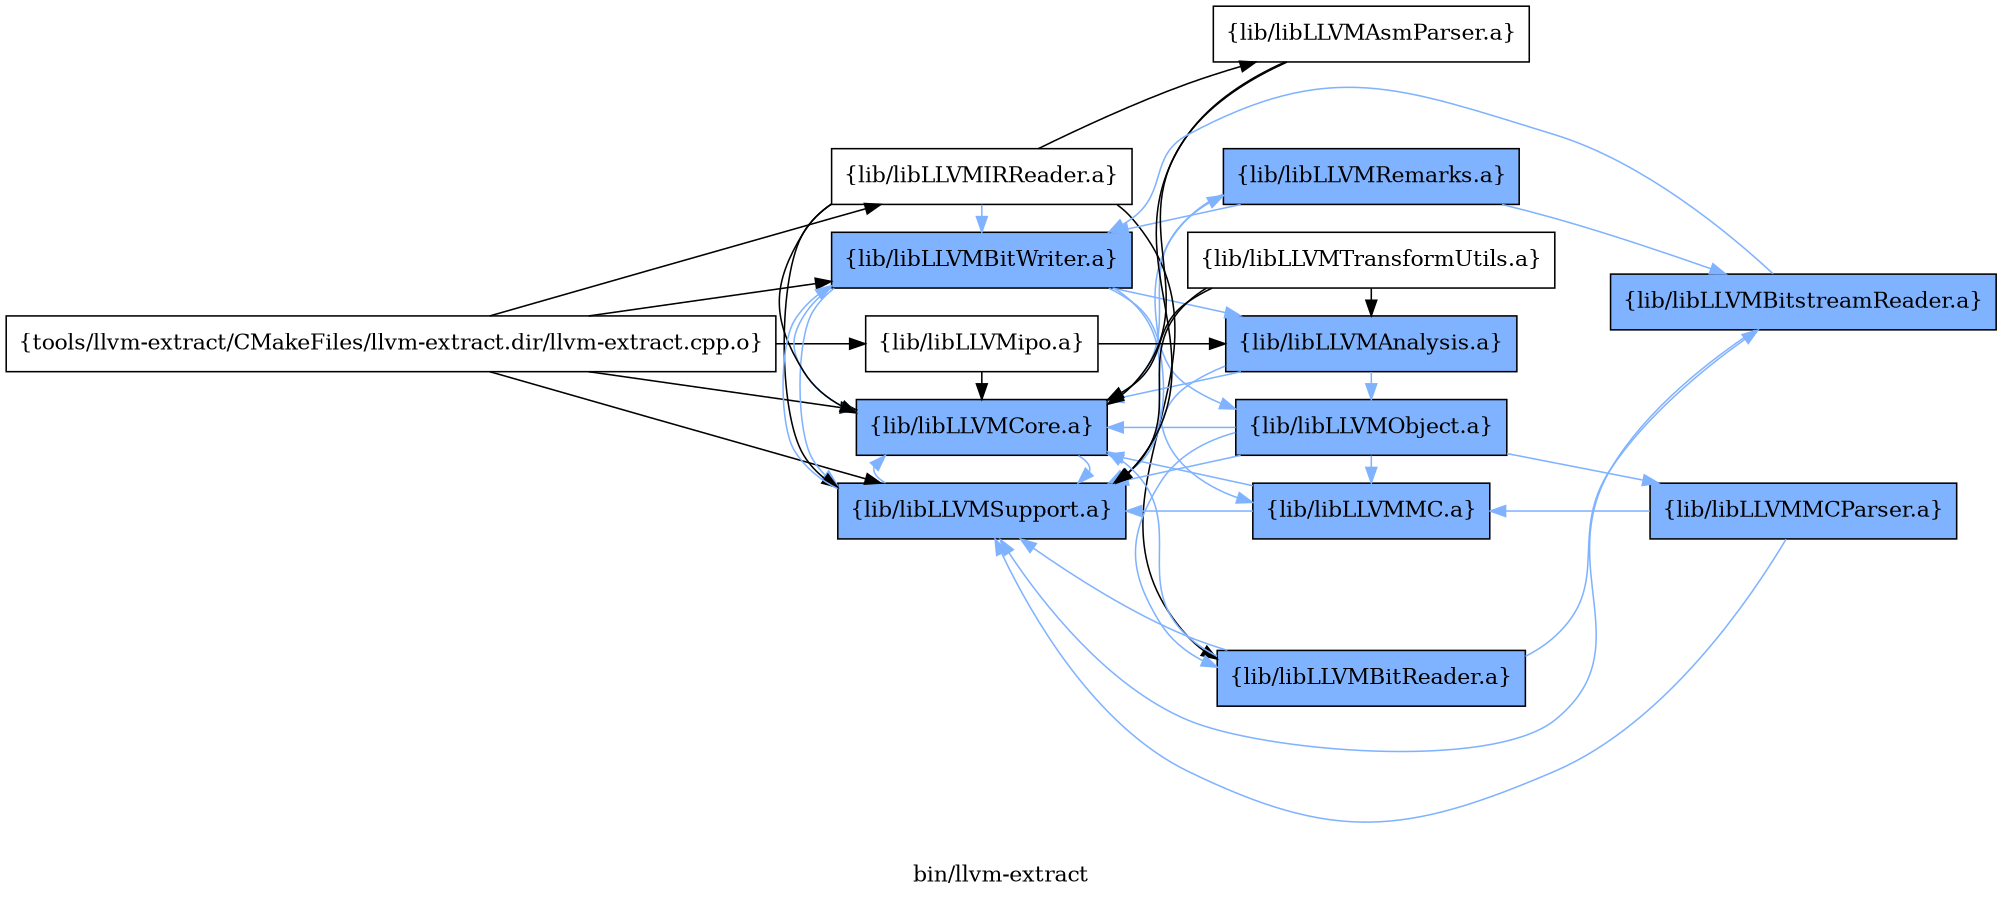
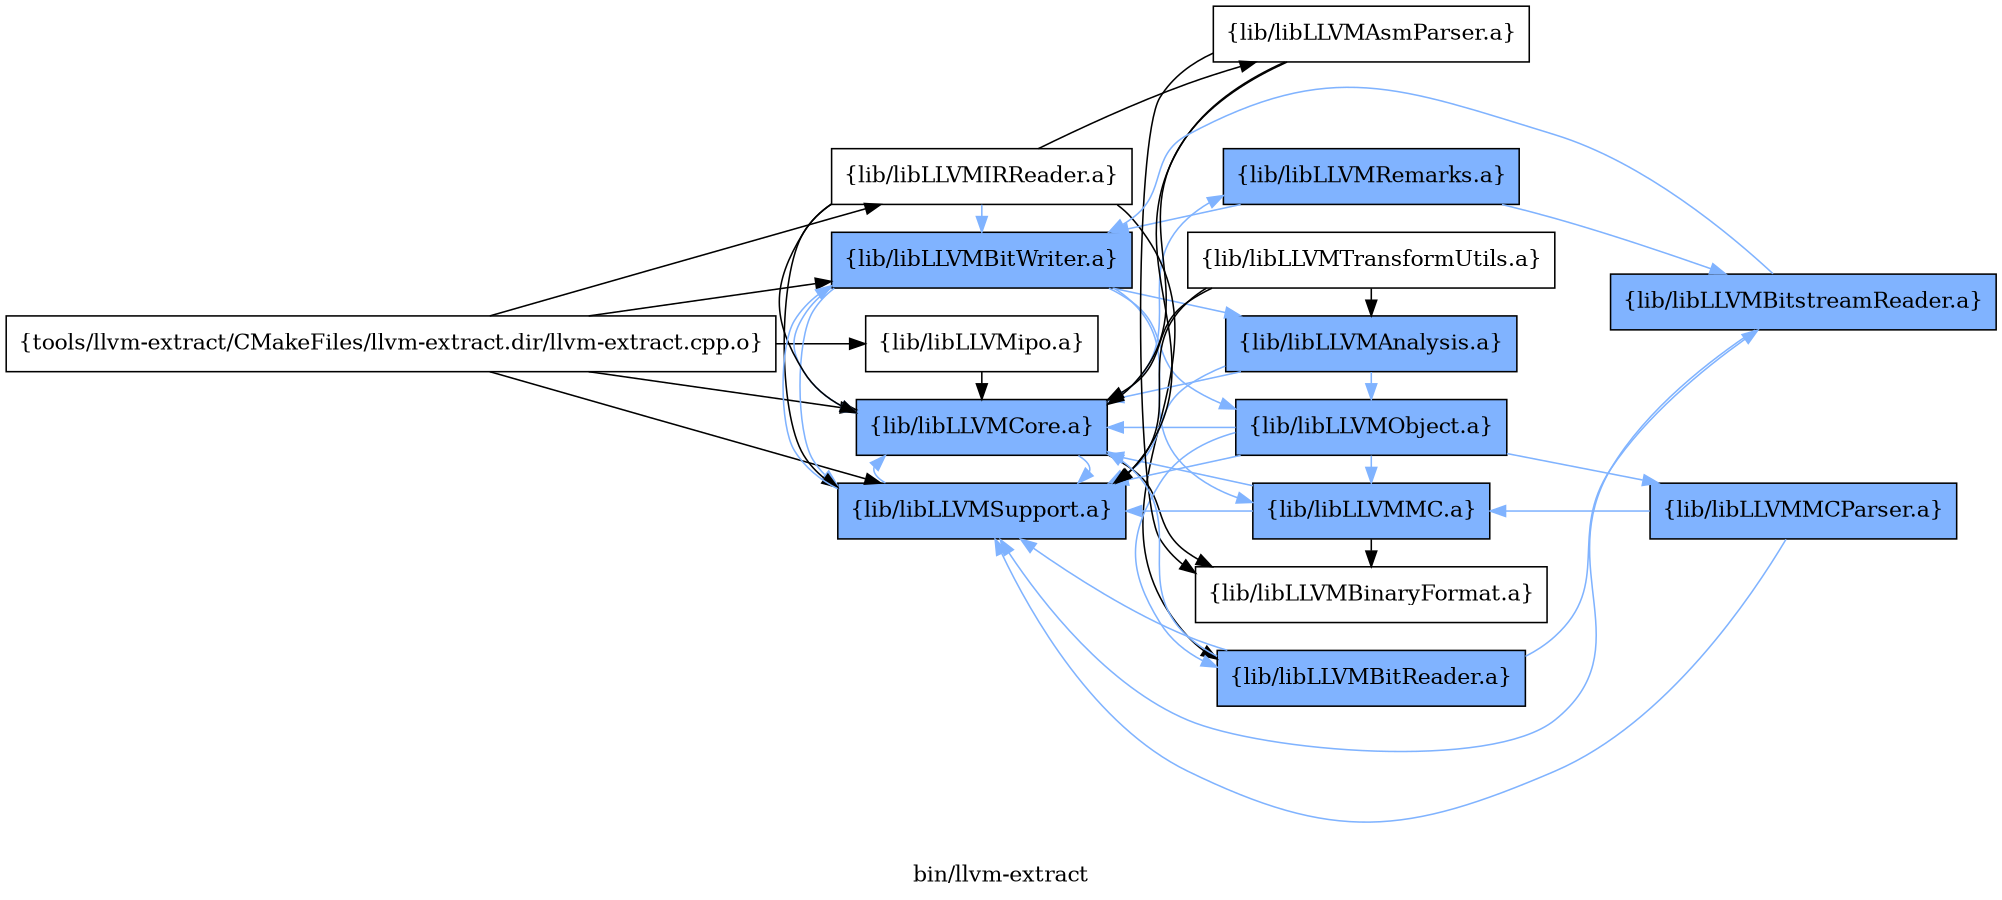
(1157, 325) -> none
(1145, 344) -> none
none -> (1371, 595)
